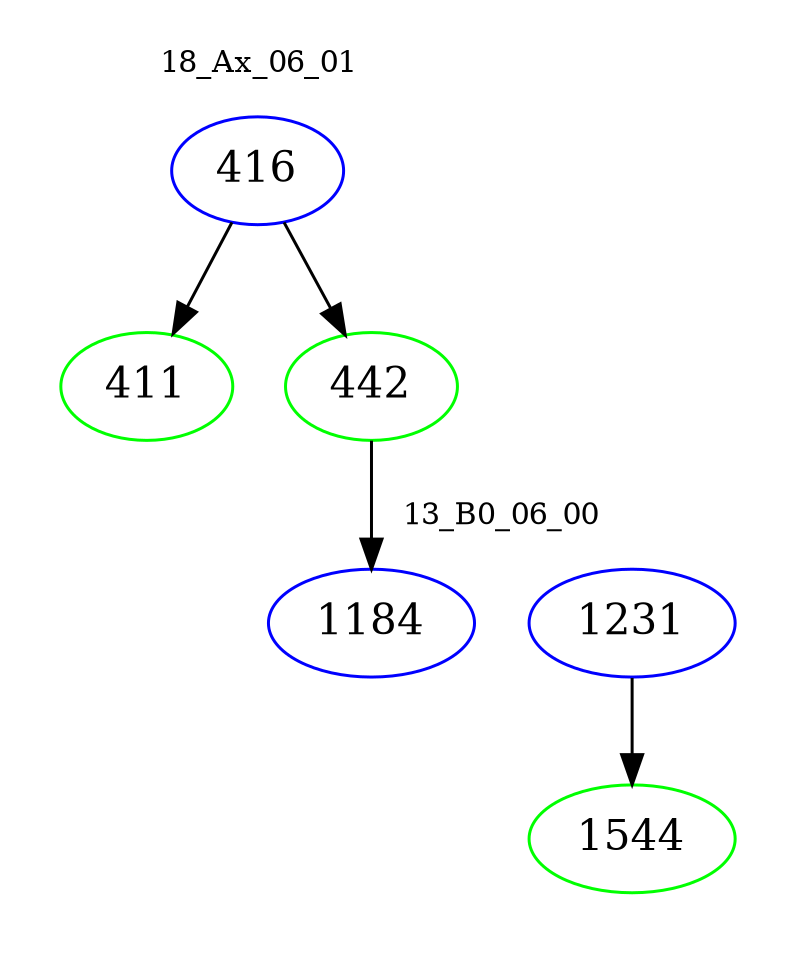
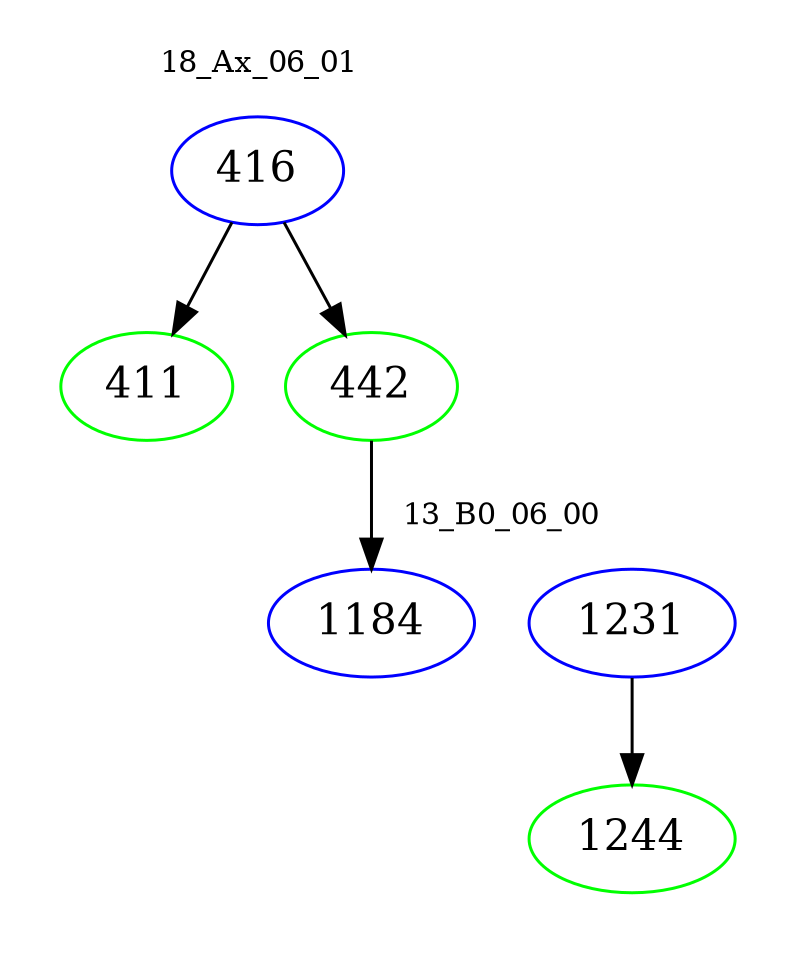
(632, 839) -> (632, 839)
